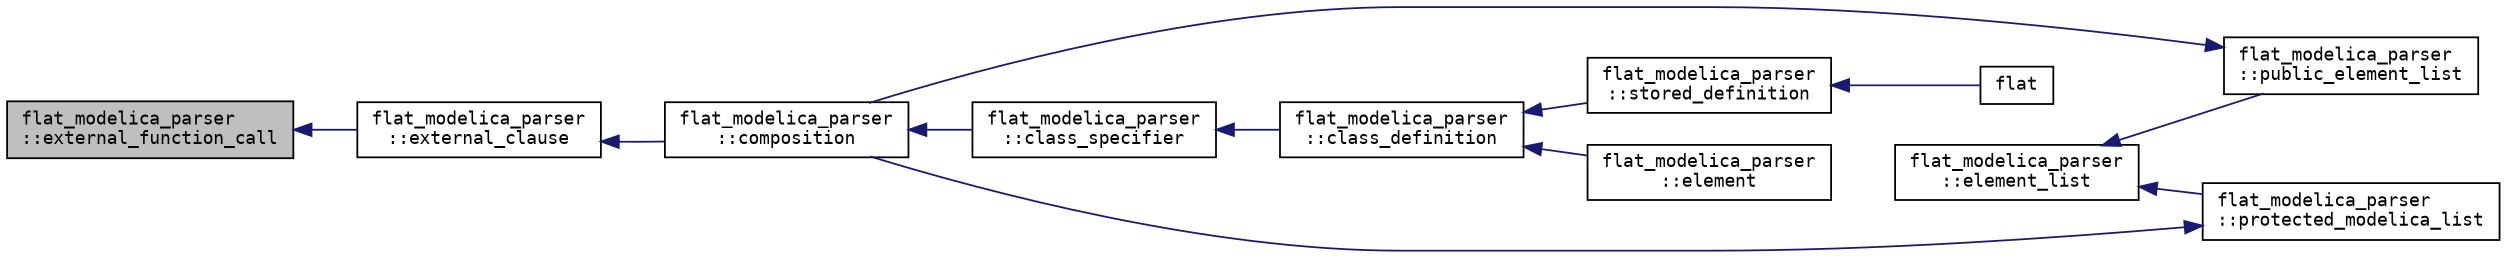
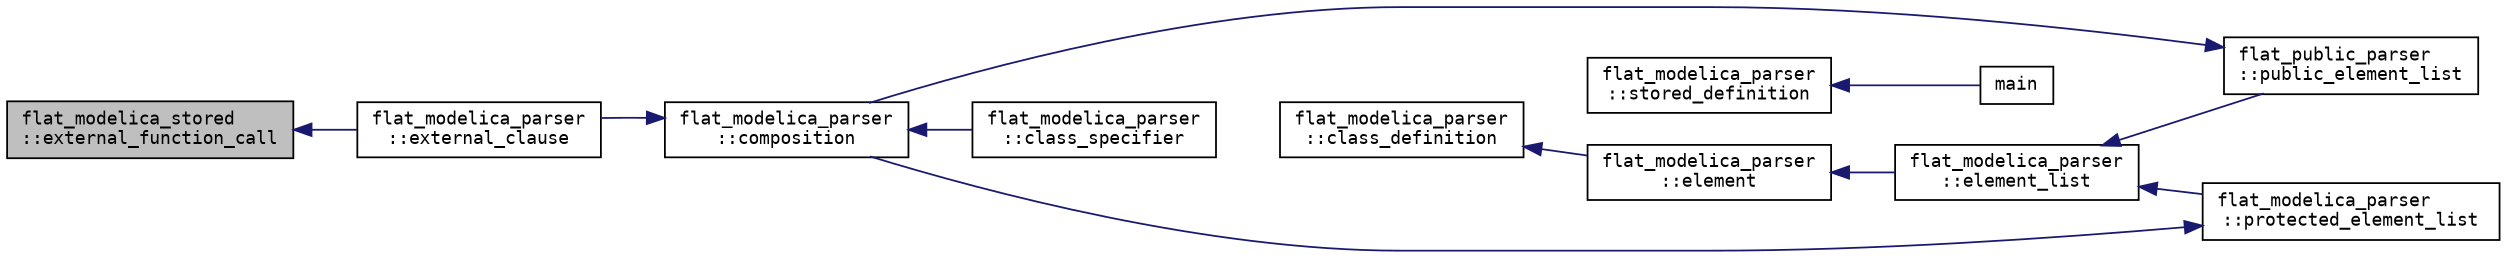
(2351, 66) -> (2351, 66)
(2017, 85) -> (2017, 85)
(1564, 106) -> none
(150, 130) -> (150, 130)
(1257, 130) -> none
(642, 142) -> (624, 118)
none -> (1872, 172)
(2351, 212) -> (2351, 212)
